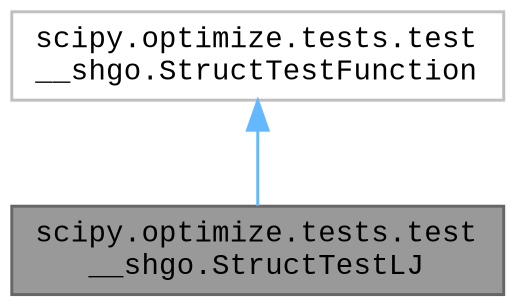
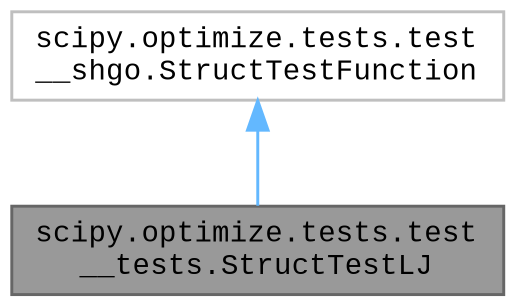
(258, 250) -> (258, 250)
